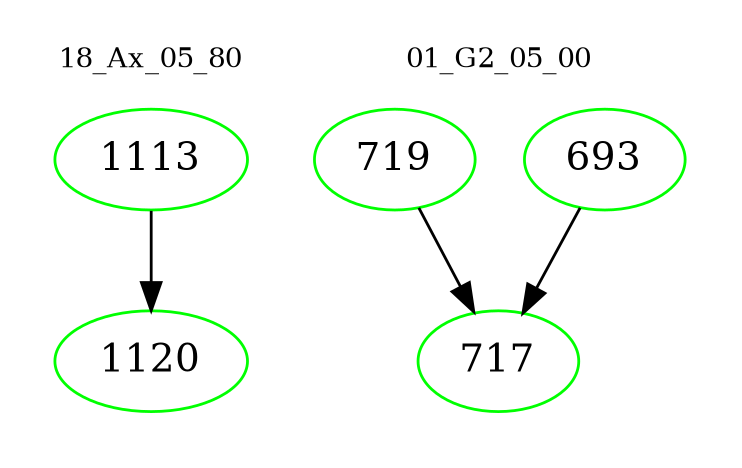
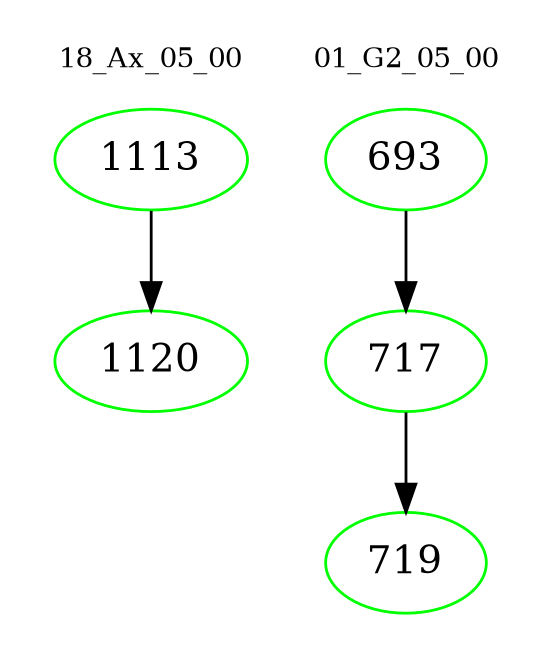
(151, 60) -> (151, 60)
(440, 247) -> (406, 448)
